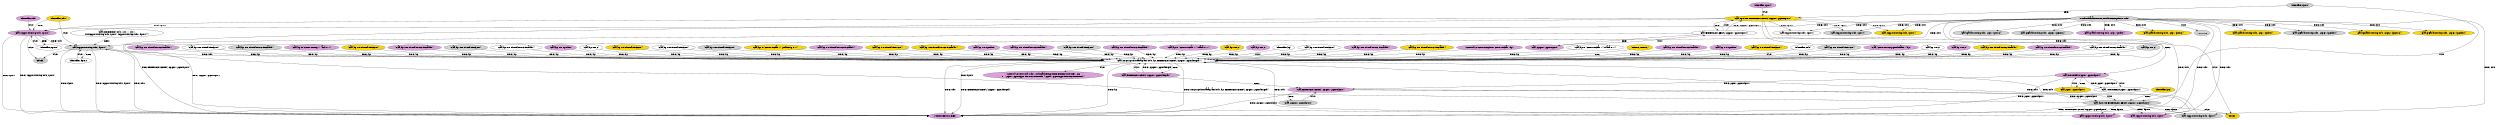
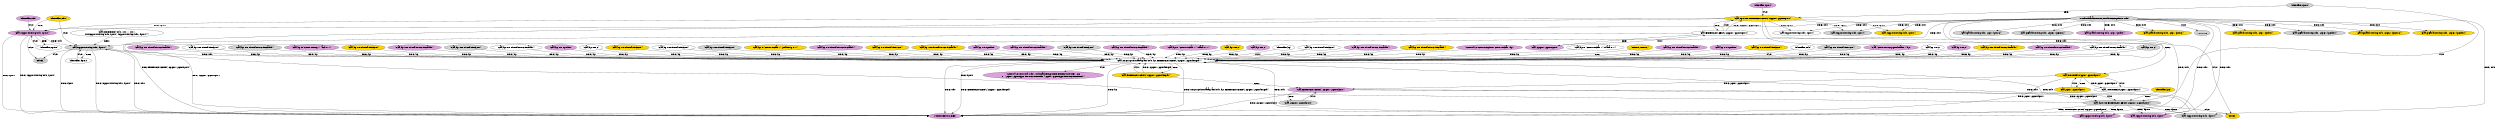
(1146, 75) -> (1146, 75)
(2082, 75) -> (2082, 75)
